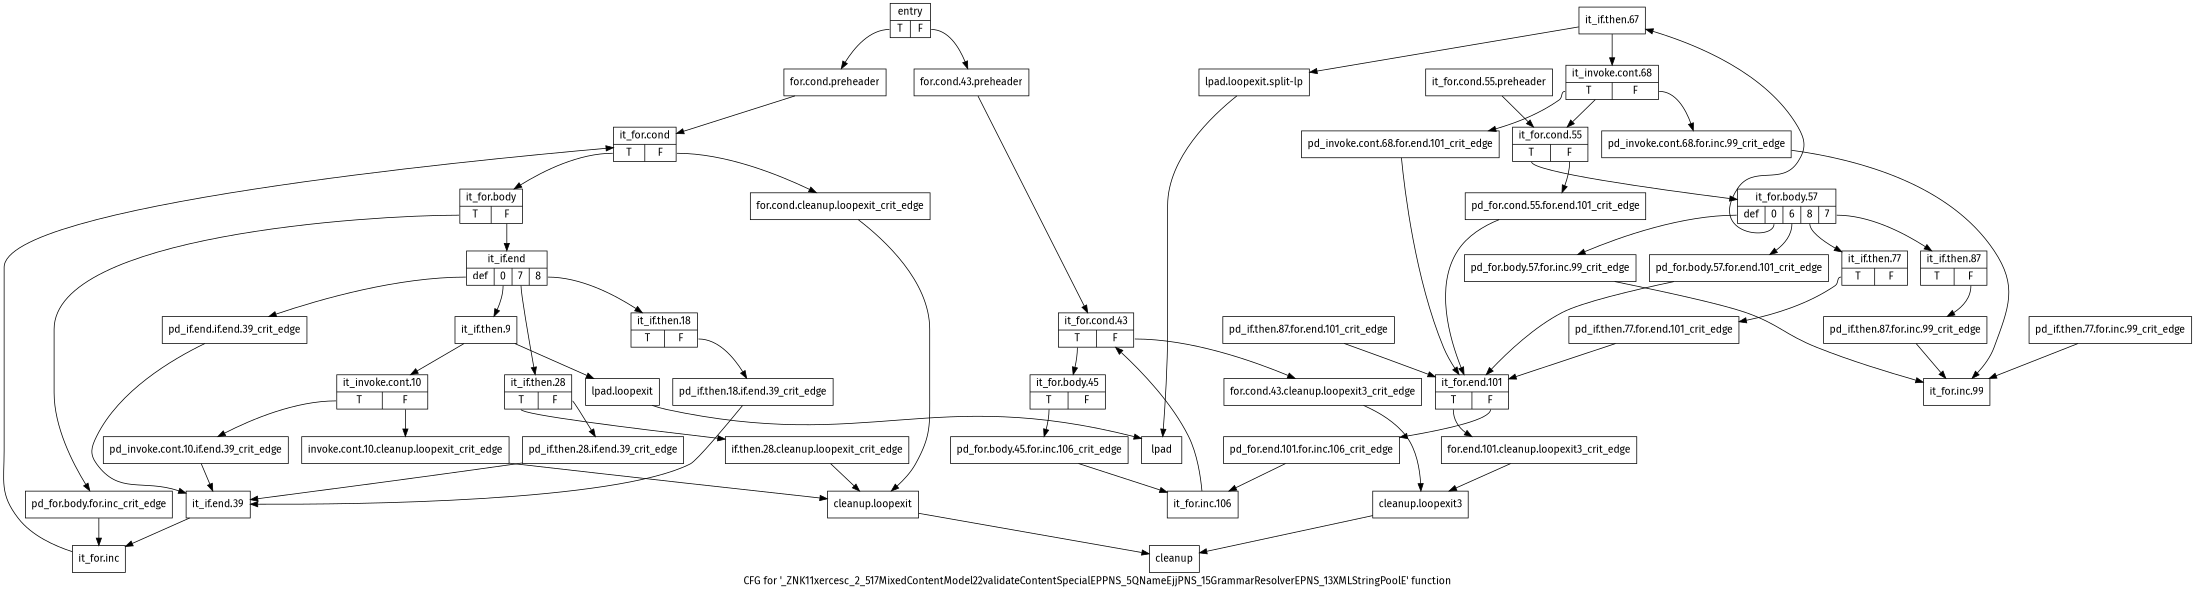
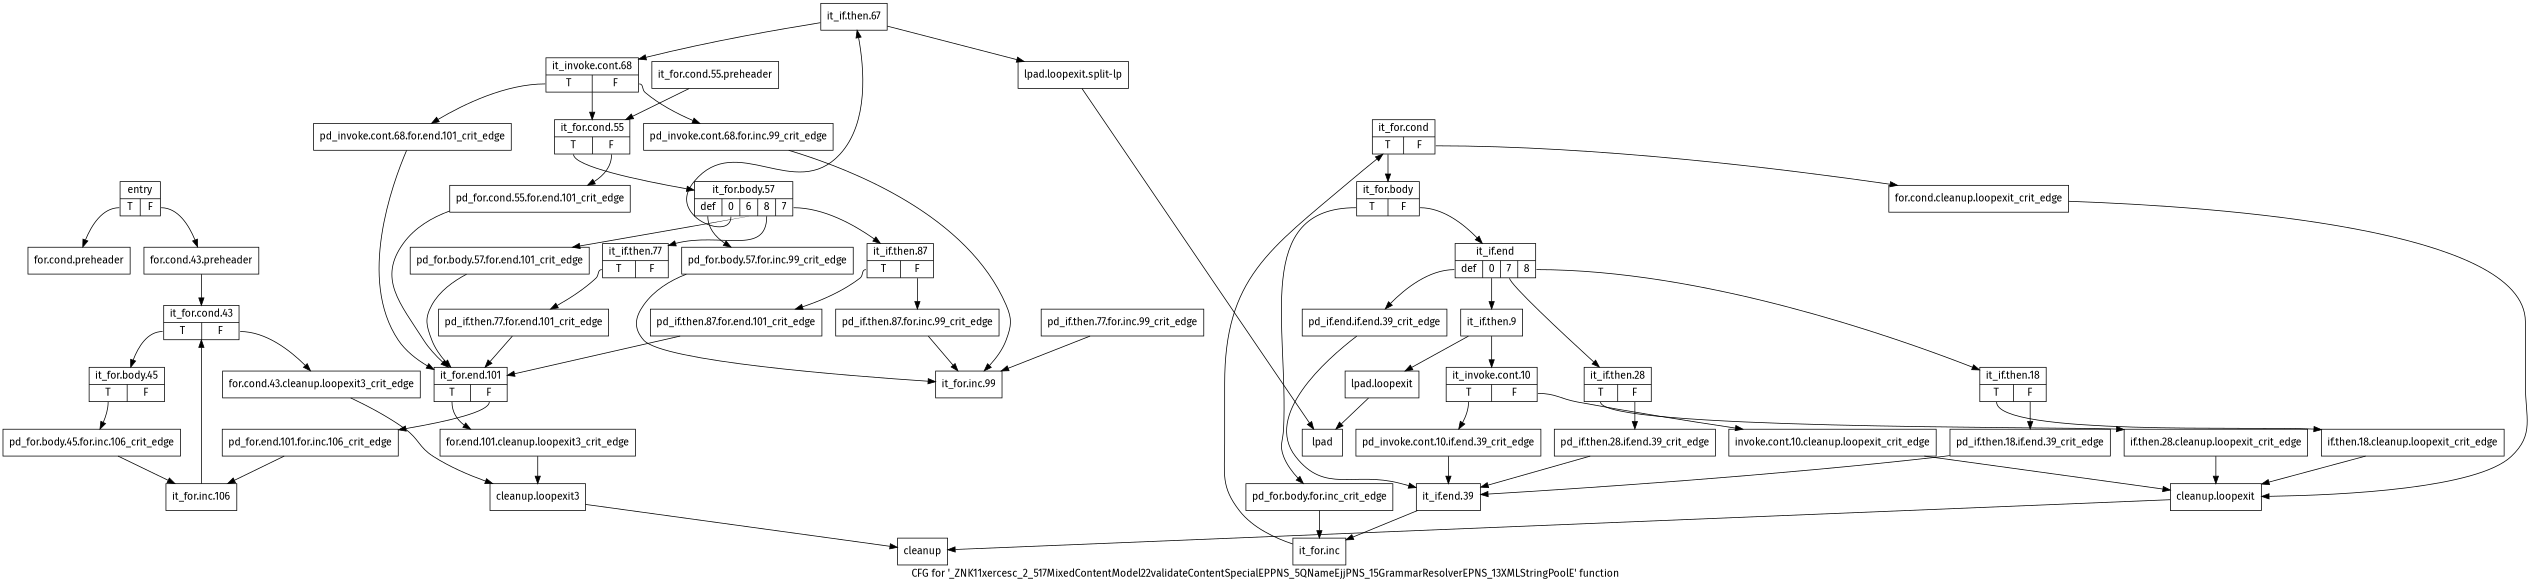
(739, 114) -> none
none -> (837, 292)
none -> (2413, 443)
